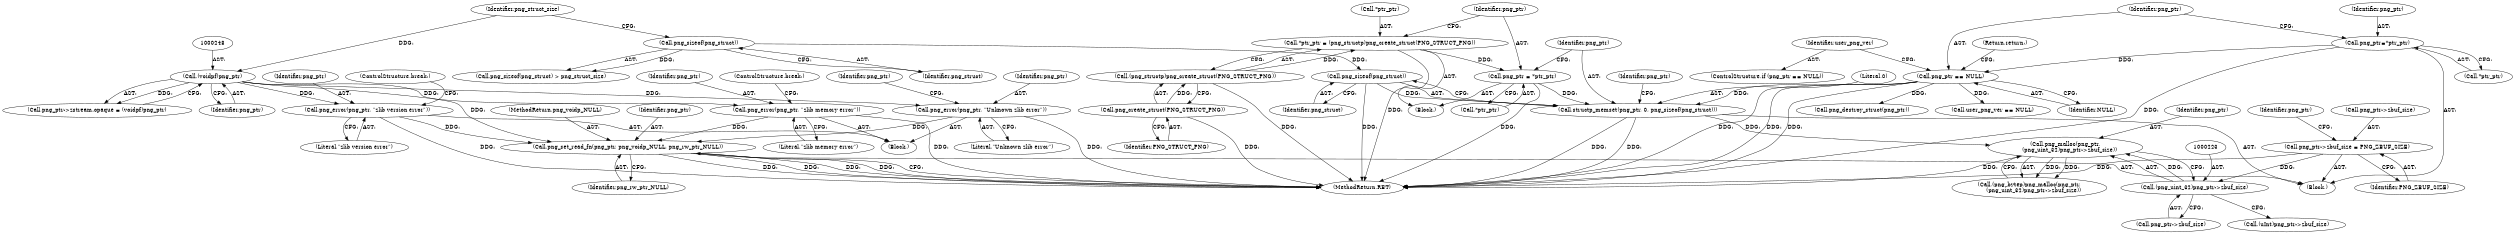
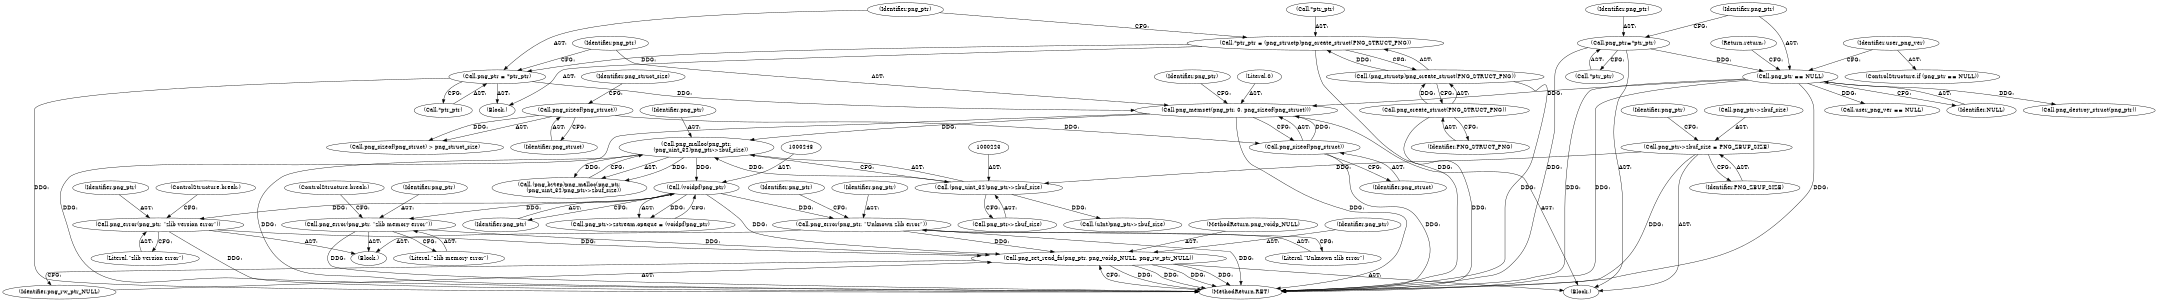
(369, 43) -> (697, 167)
(1638, 110) -> (1236, 110)
(2259, 208) -> (1080, 208)
